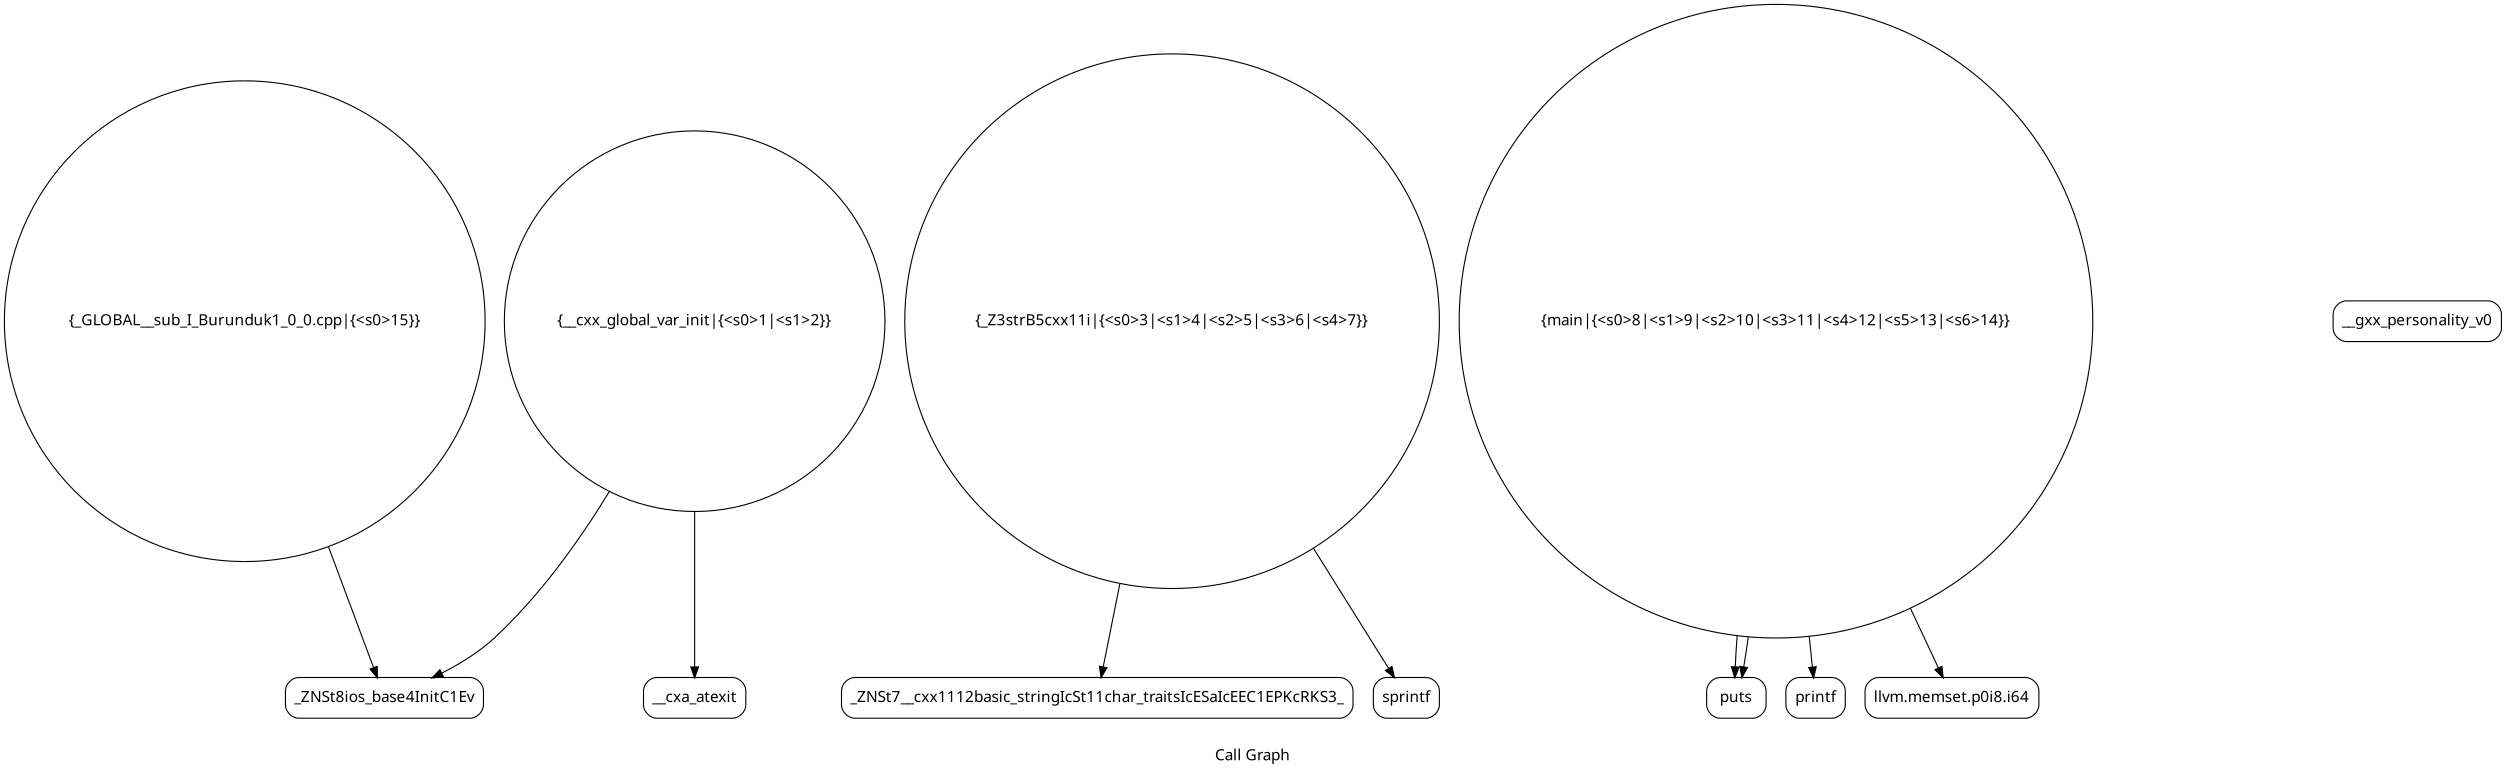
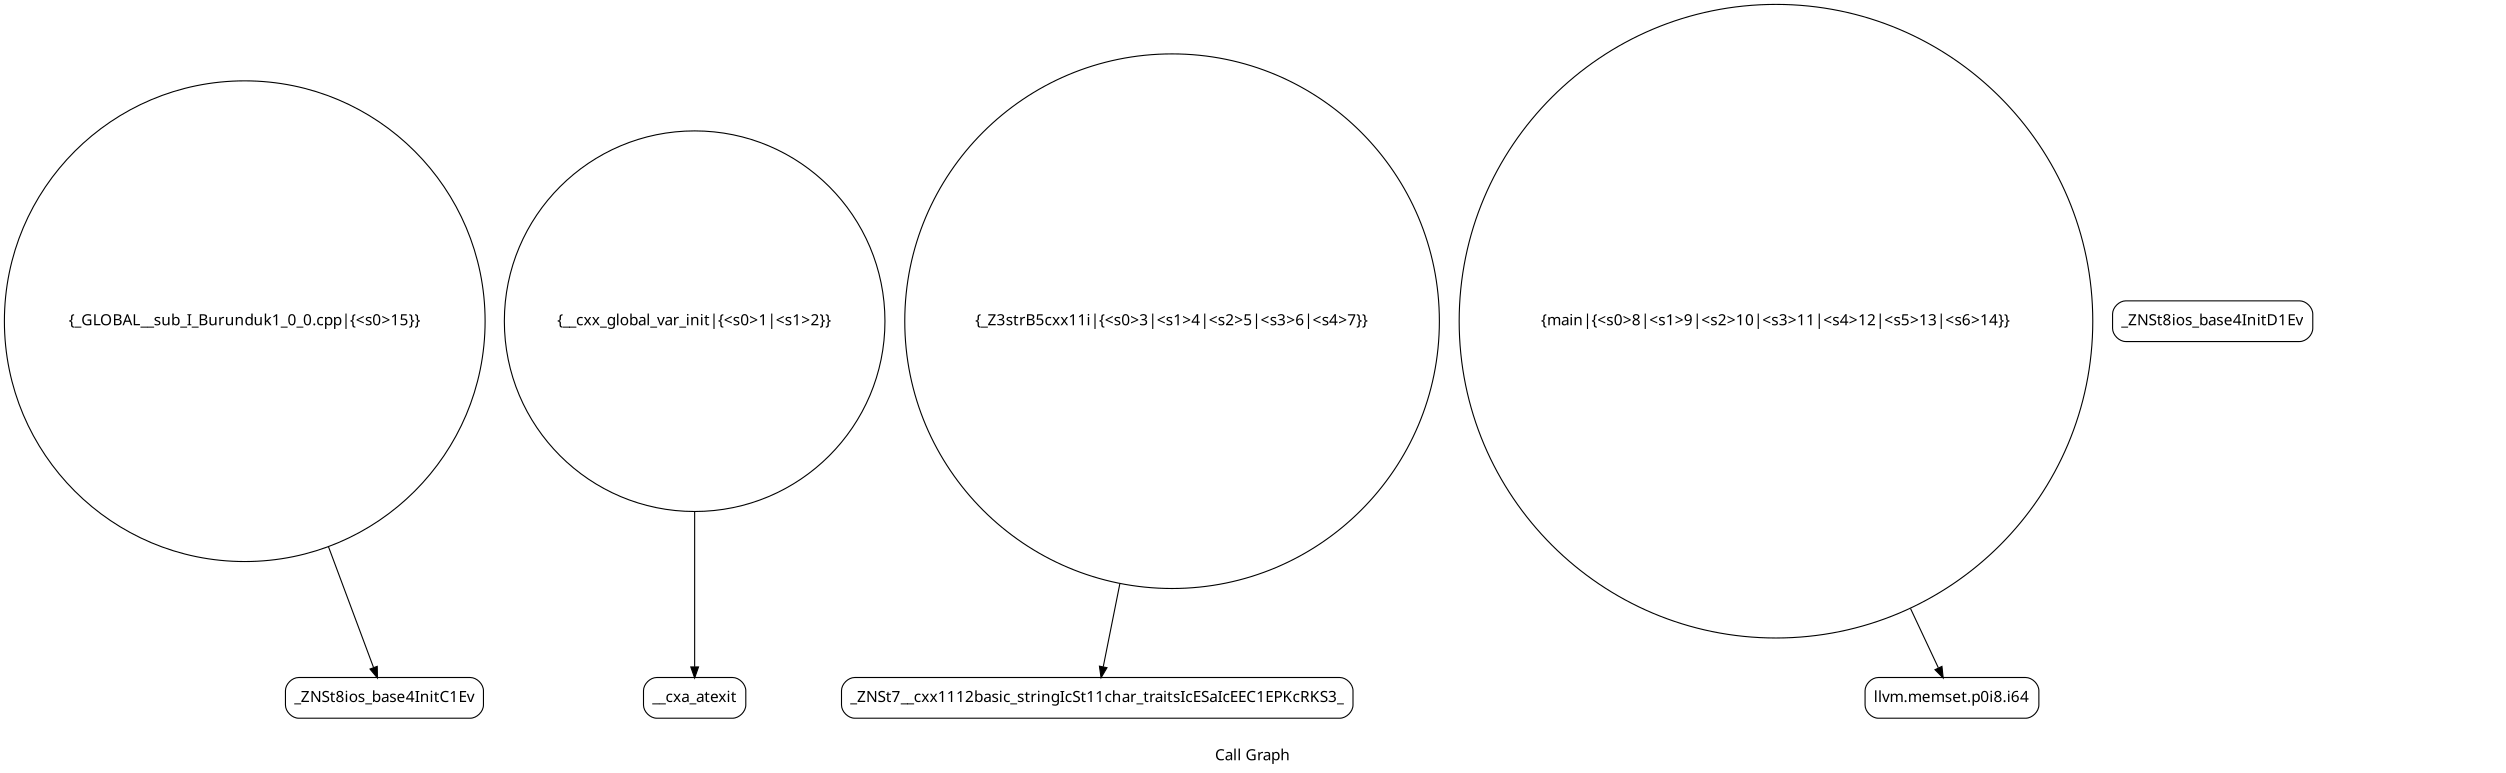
none -> (2213, 321)
(2417, 321) -> none
(537, 593) -> none
(1406, 698) -> none
(1736, 698) -> none
(1816, 698) -> none
